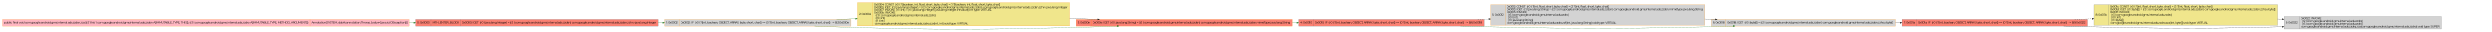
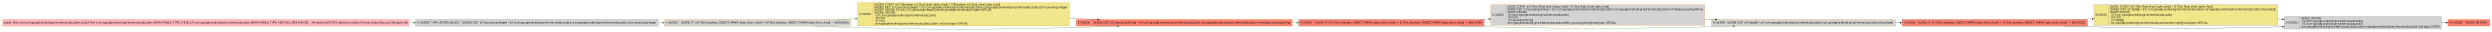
(537, 23) -> (537, 23)
none -> (2469, 23)
